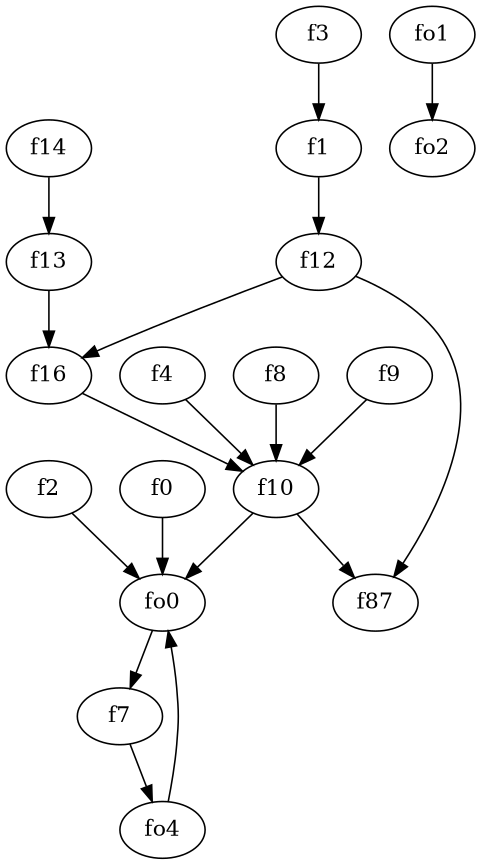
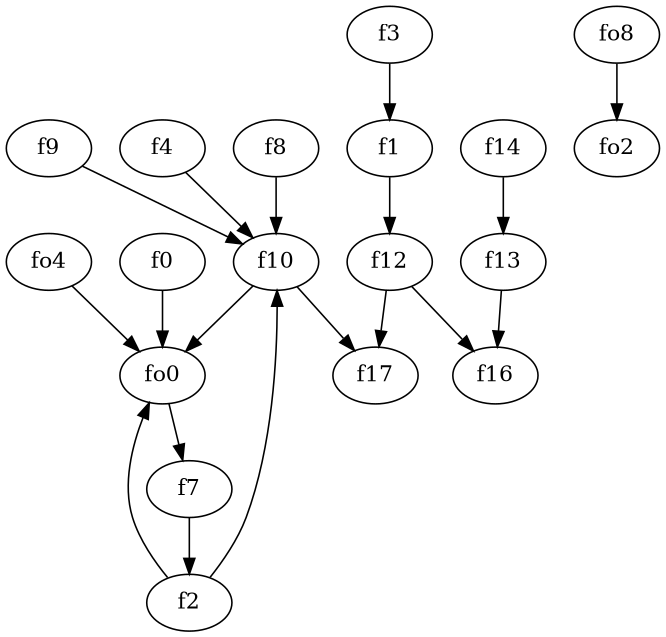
(432, 35) -> (617, 35)
(155, 429) -> (265, 448)
(376, 603) -> (376, 376)
(138, 765) -> (189, 538)
